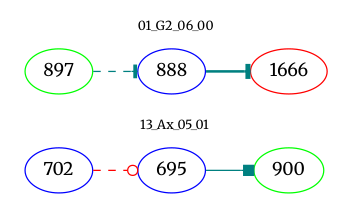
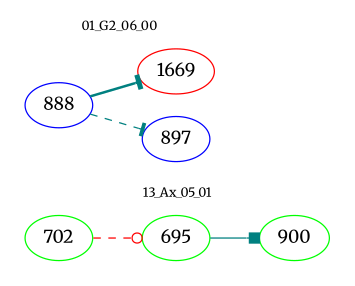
(59, 71) -> (176, 139)
(112, 71) -> (115, 121)
(289, 71) -> (176, 71)
(59, 170) -> (59, 238)
(172, 170) -> (176, 238)
